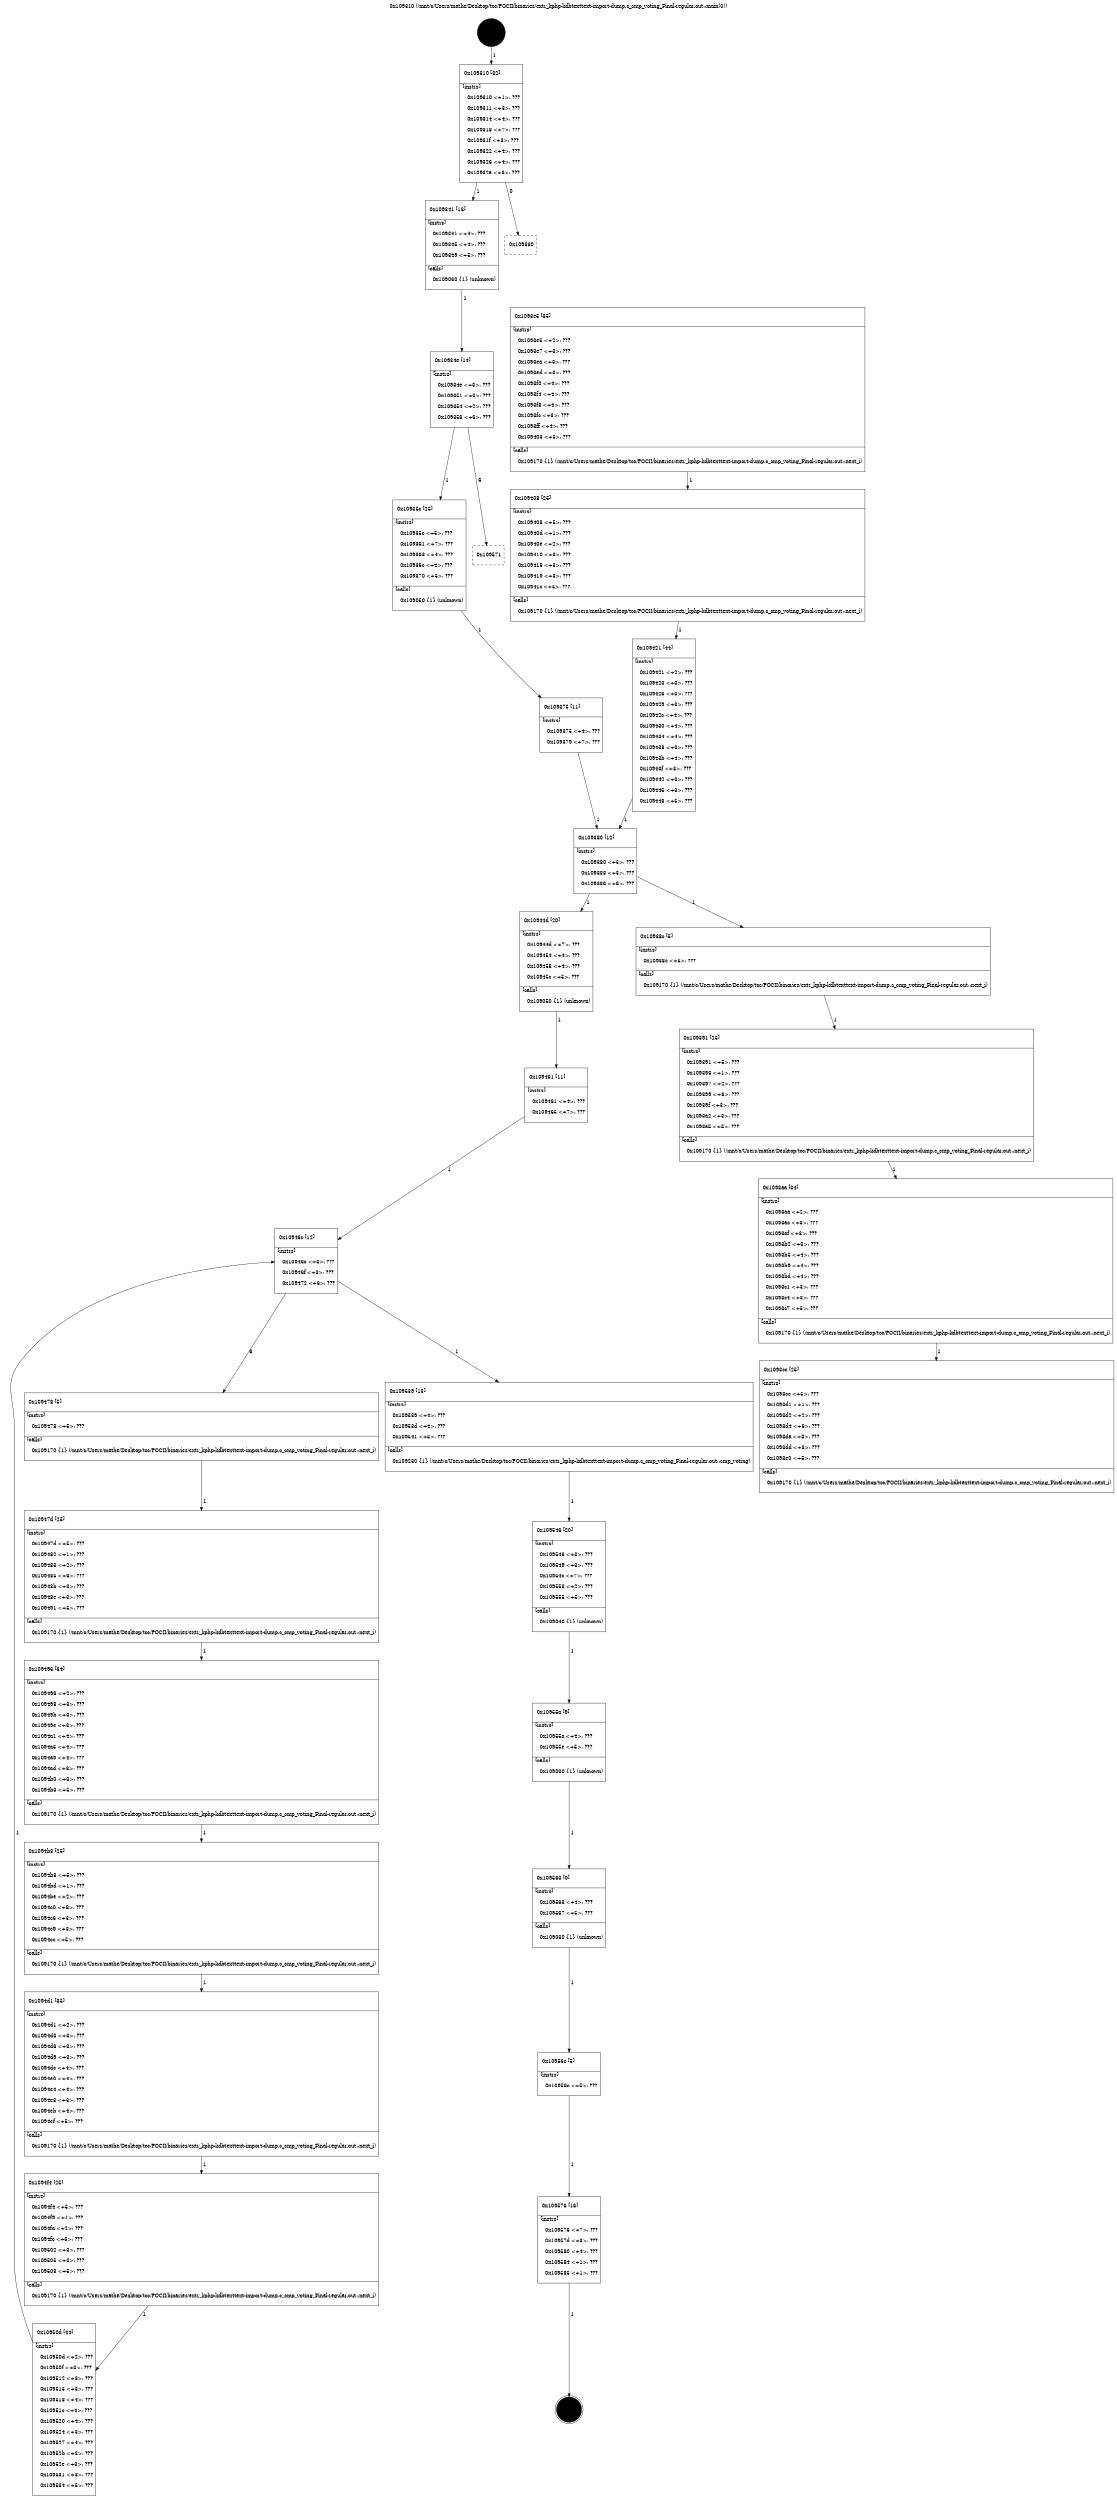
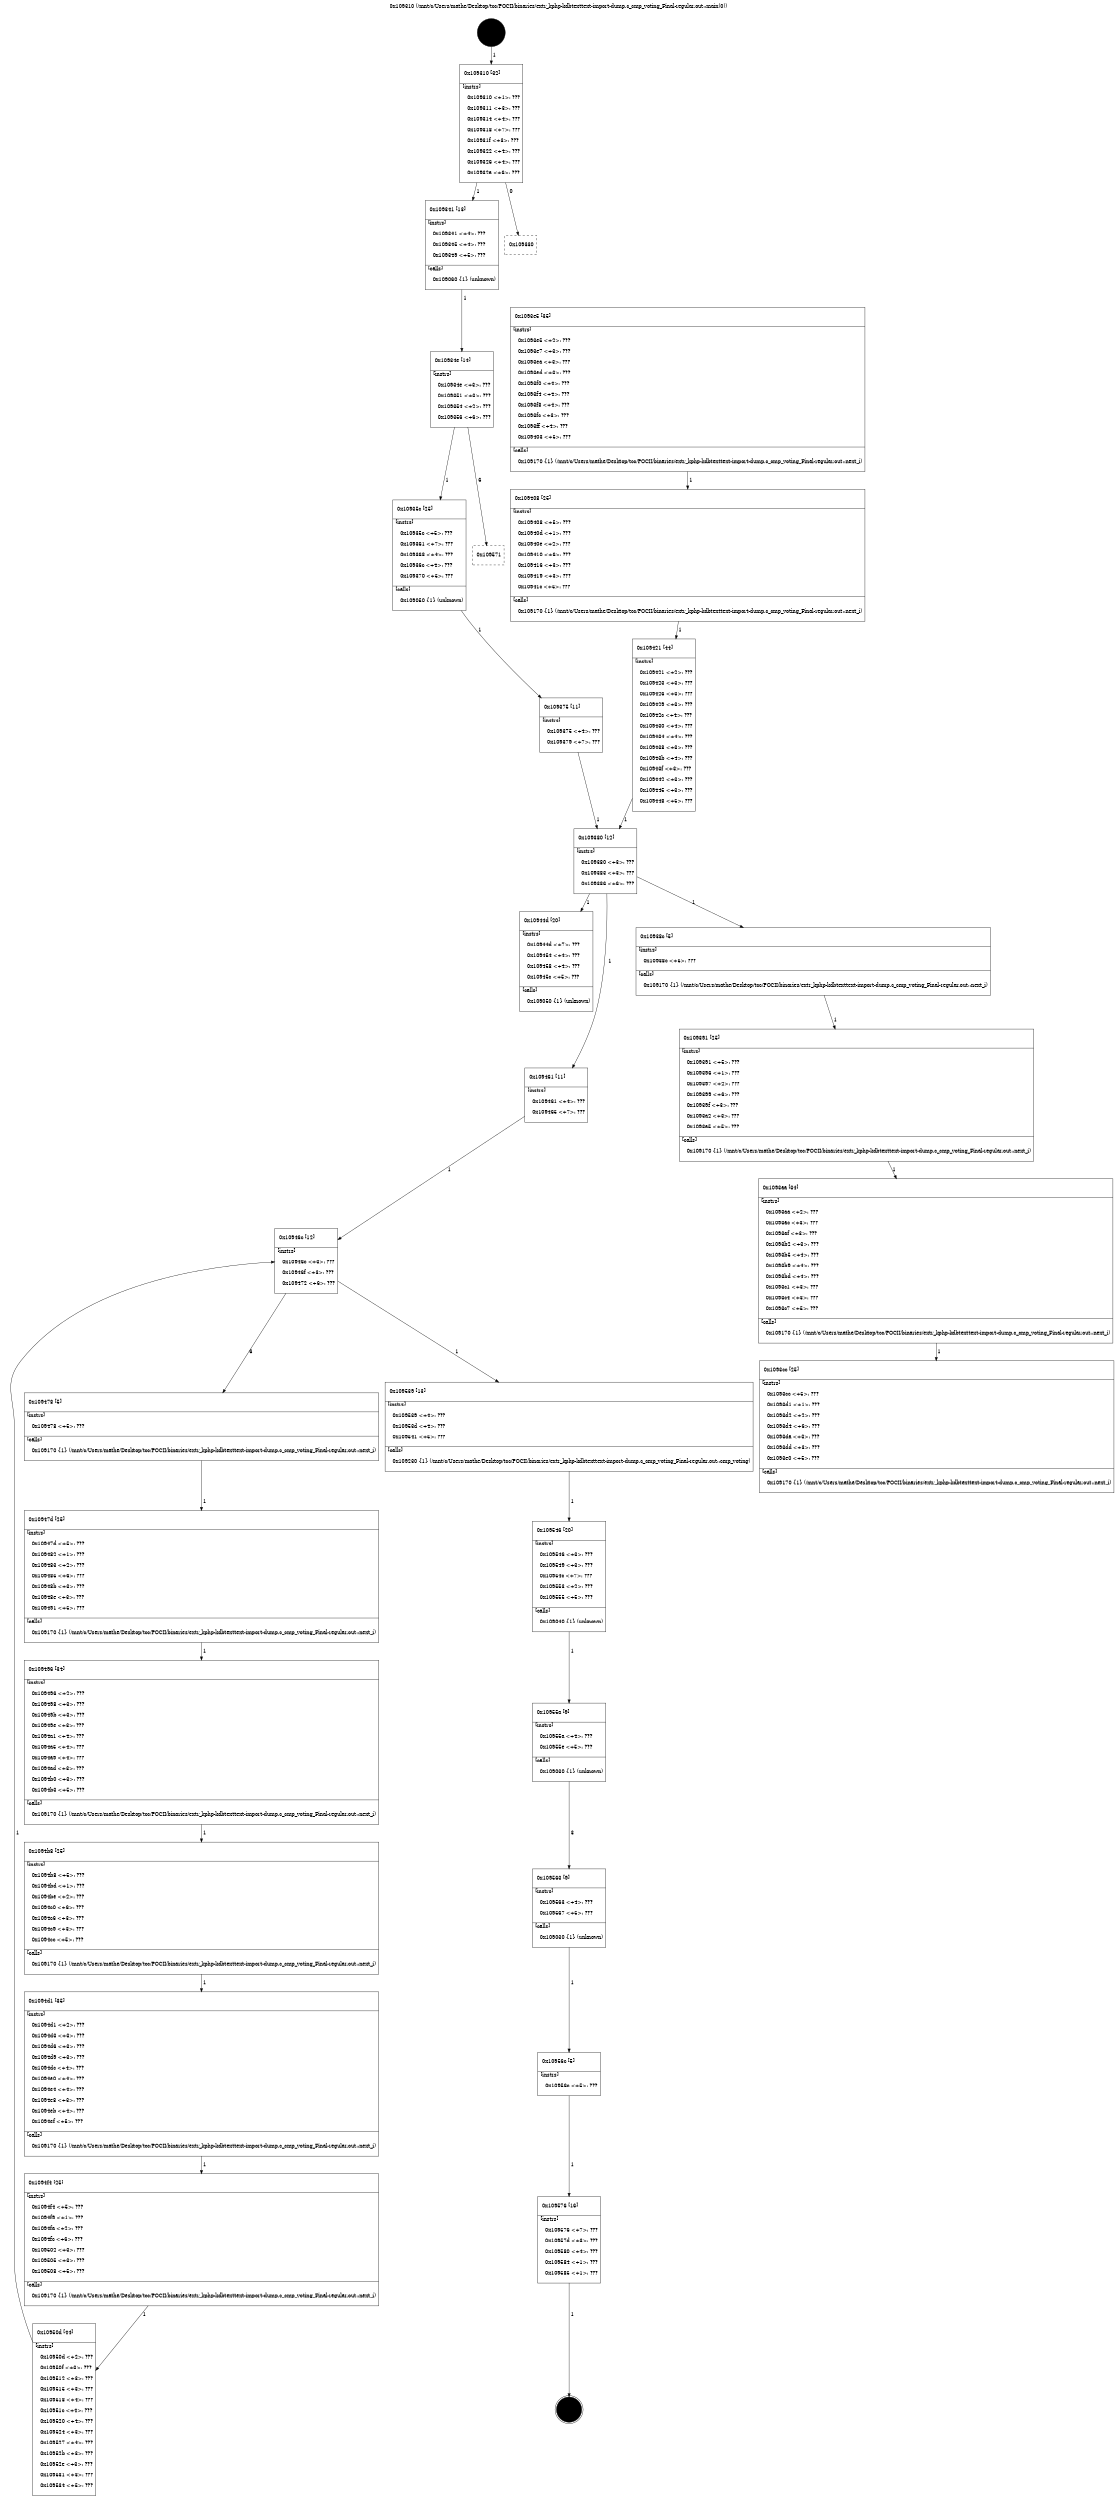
(556, 1038) -> (602, 982)
(571, 1833) -> (571, 1833)
